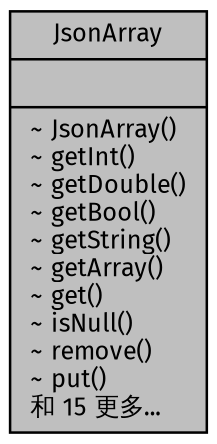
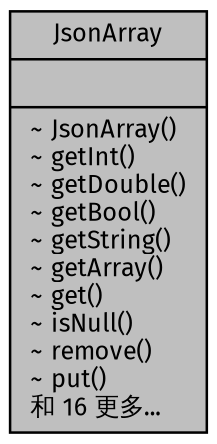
(96, 407) -> (96, 407)
